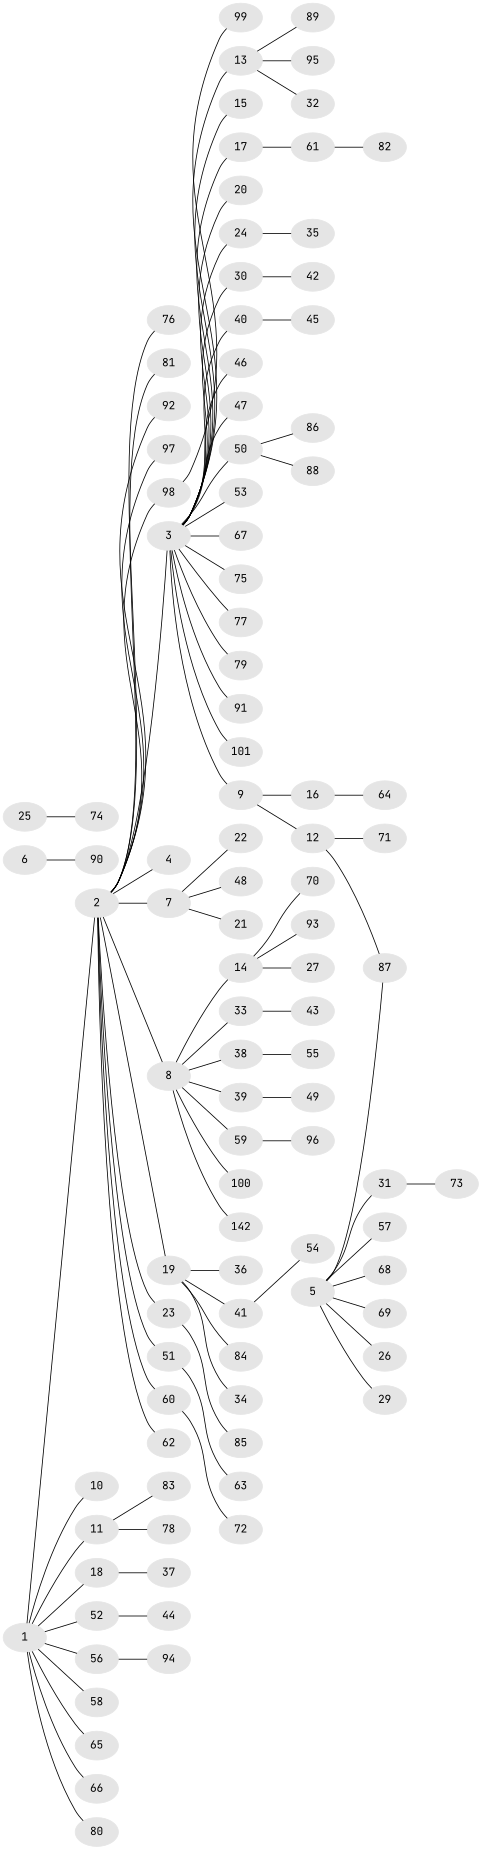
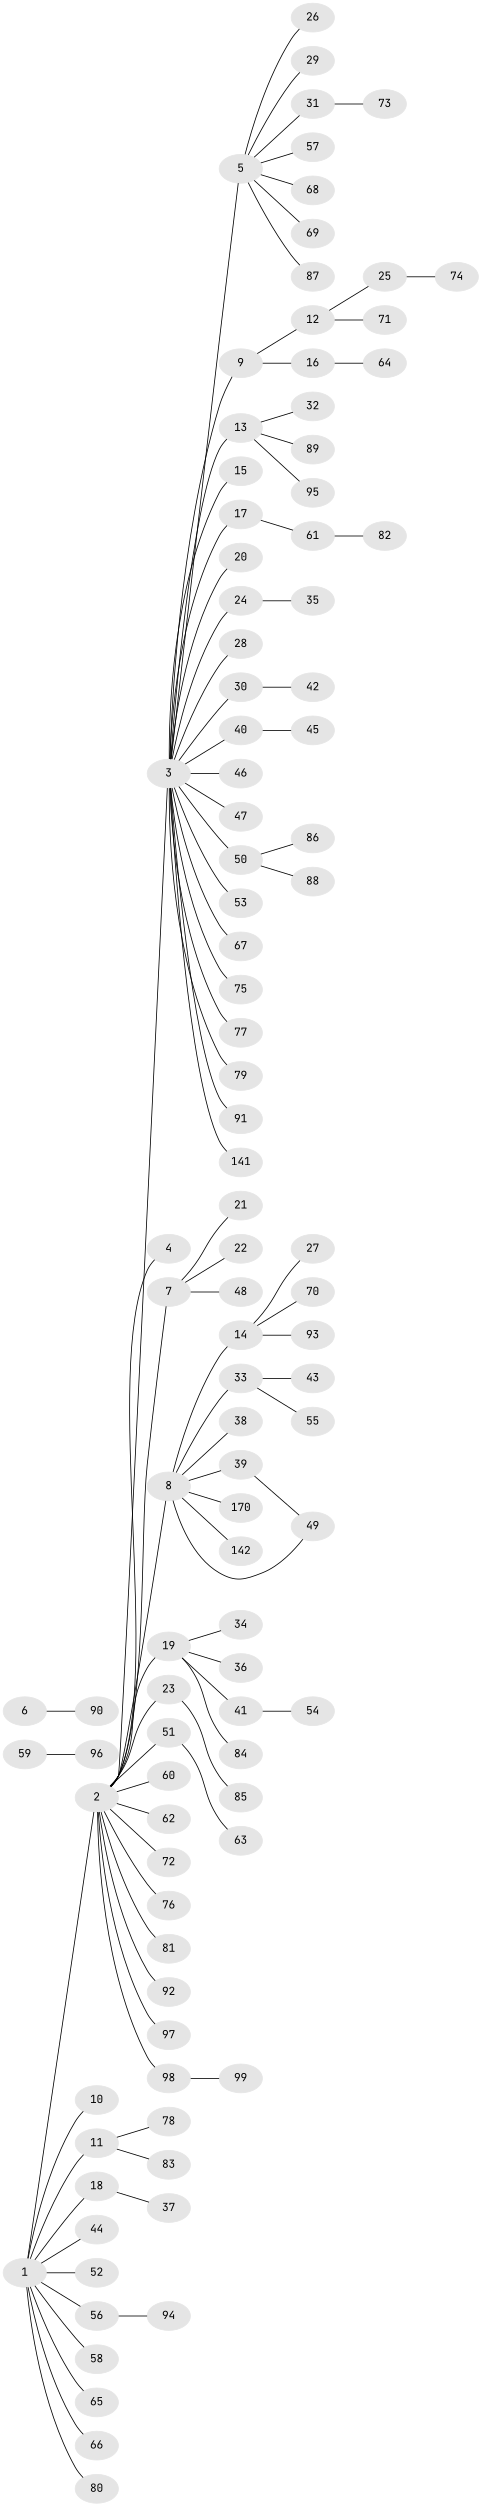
none -> (211, 413)
none -> (241, 644)
(241, 752) -> (241, 1162)
(357, 900) -> (349, 298)
(277, 1054) -> (277, 1400)
(205, 1108) -> (224, 1575)
(241, 1184) -> (241, 1508)
(205, 1465) -> (133, 1830)
(133, 1616) -> (61, 2251)
